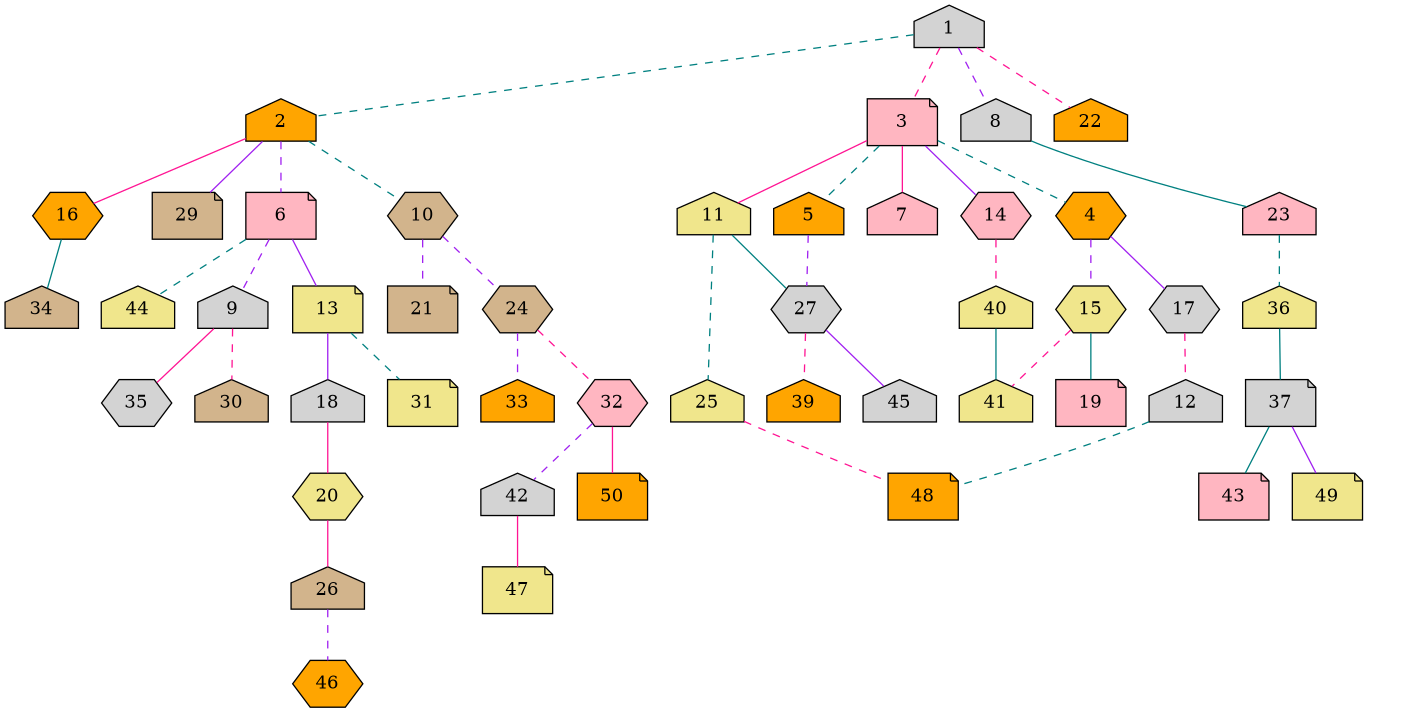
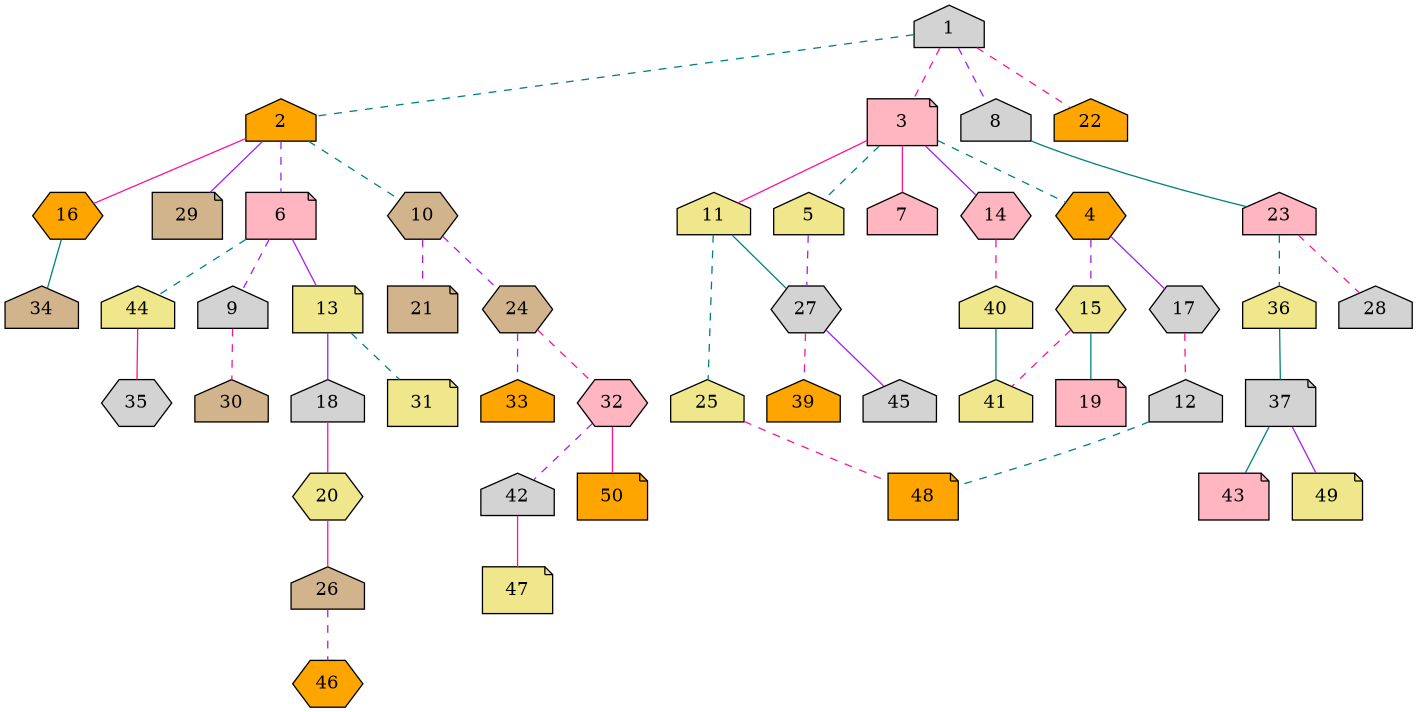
(809, 216) -> (809, 216)
none -> (1376, 309)
(185, 356) -> (137, 354)
